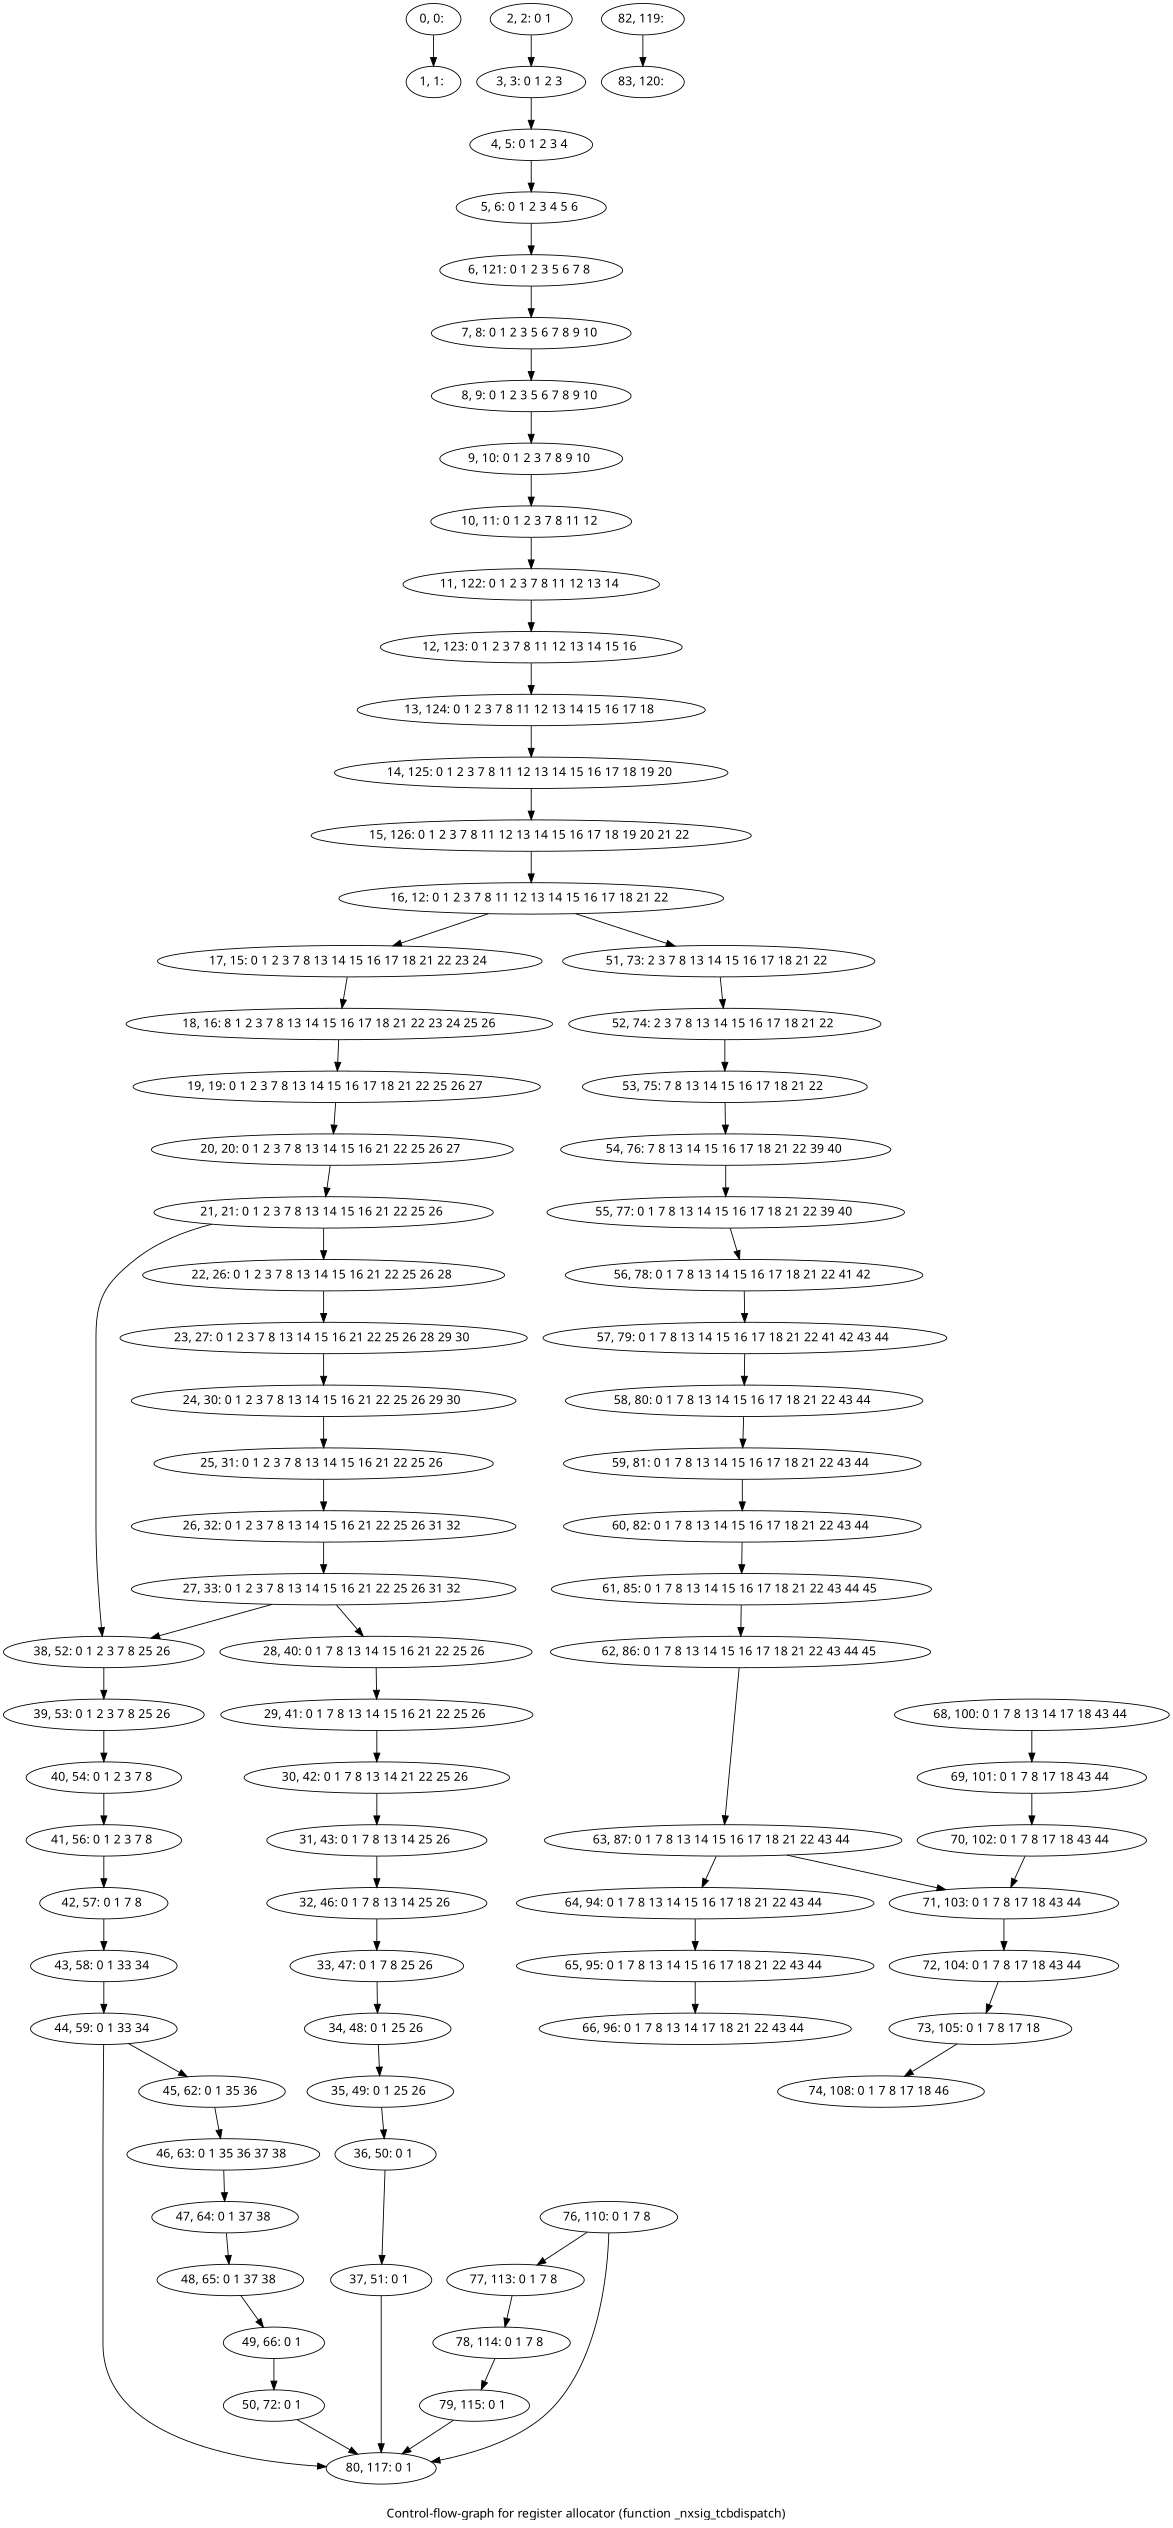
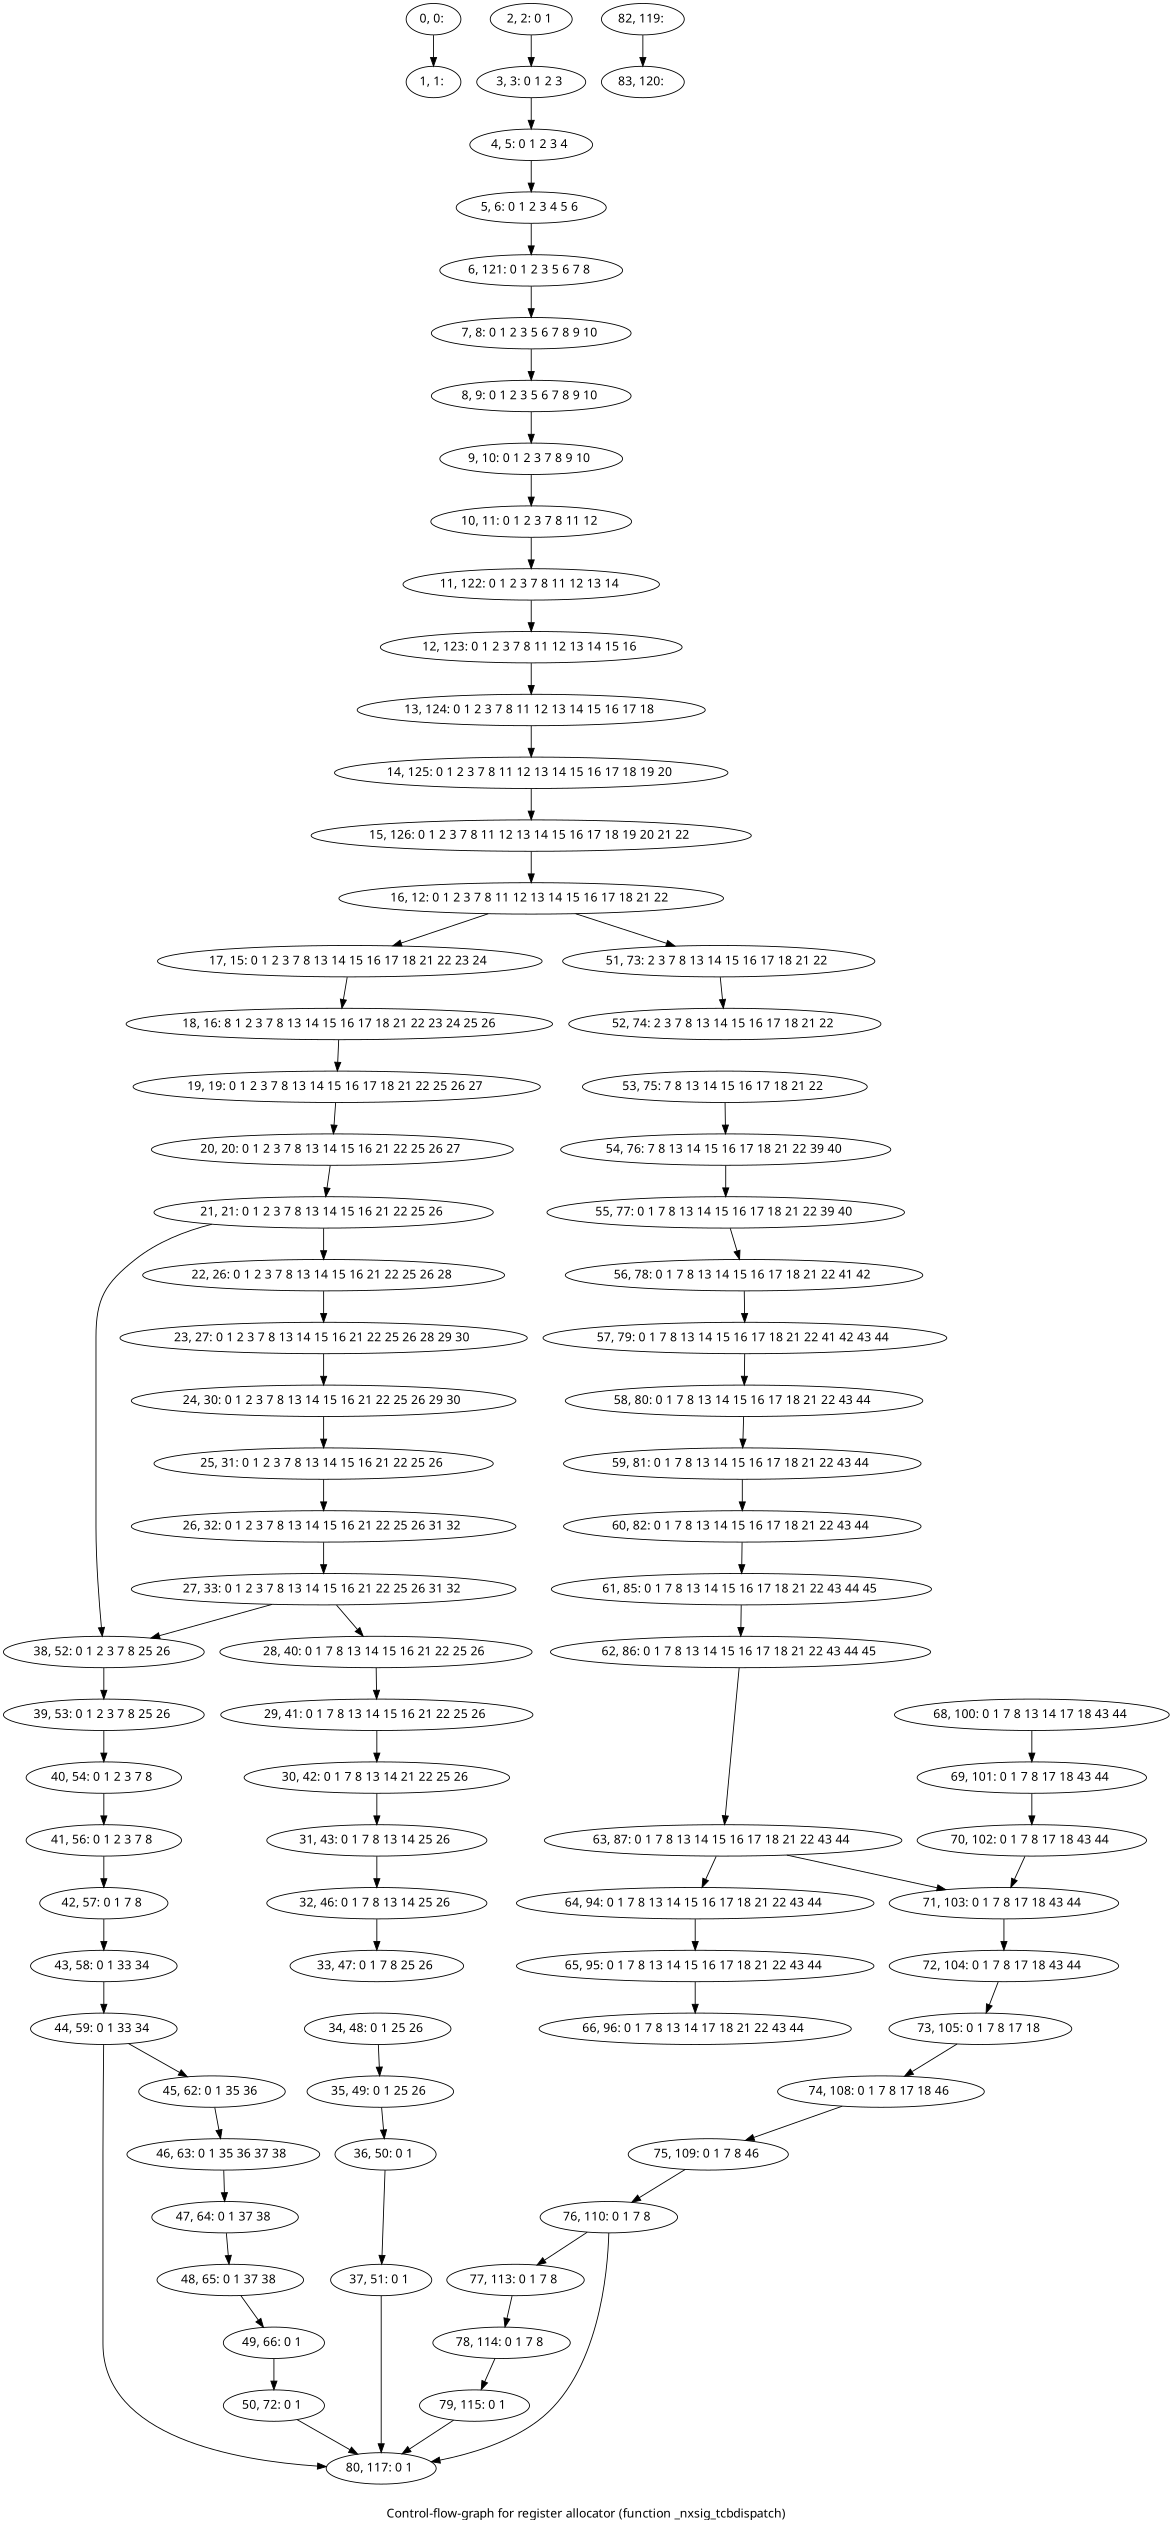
(725, 1051) -> none
(377, 1993) -> none
none -> (708, 2154)
